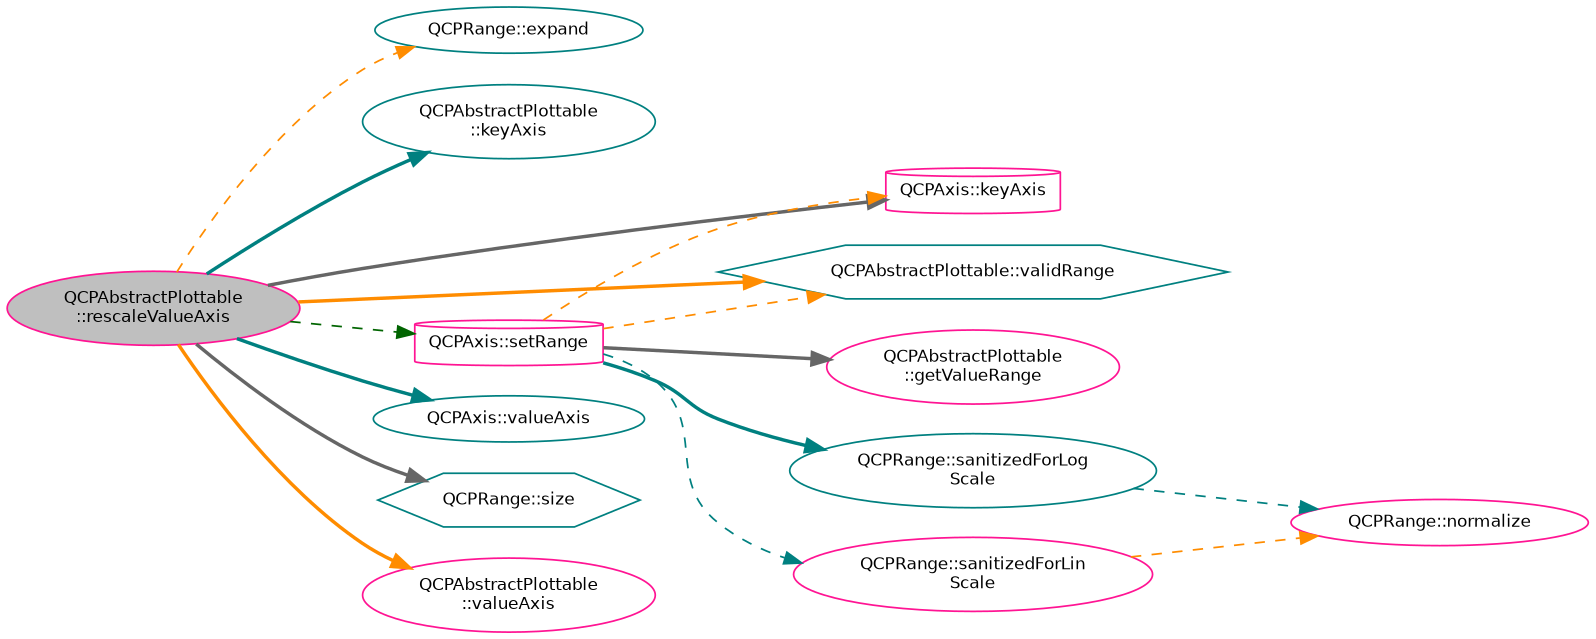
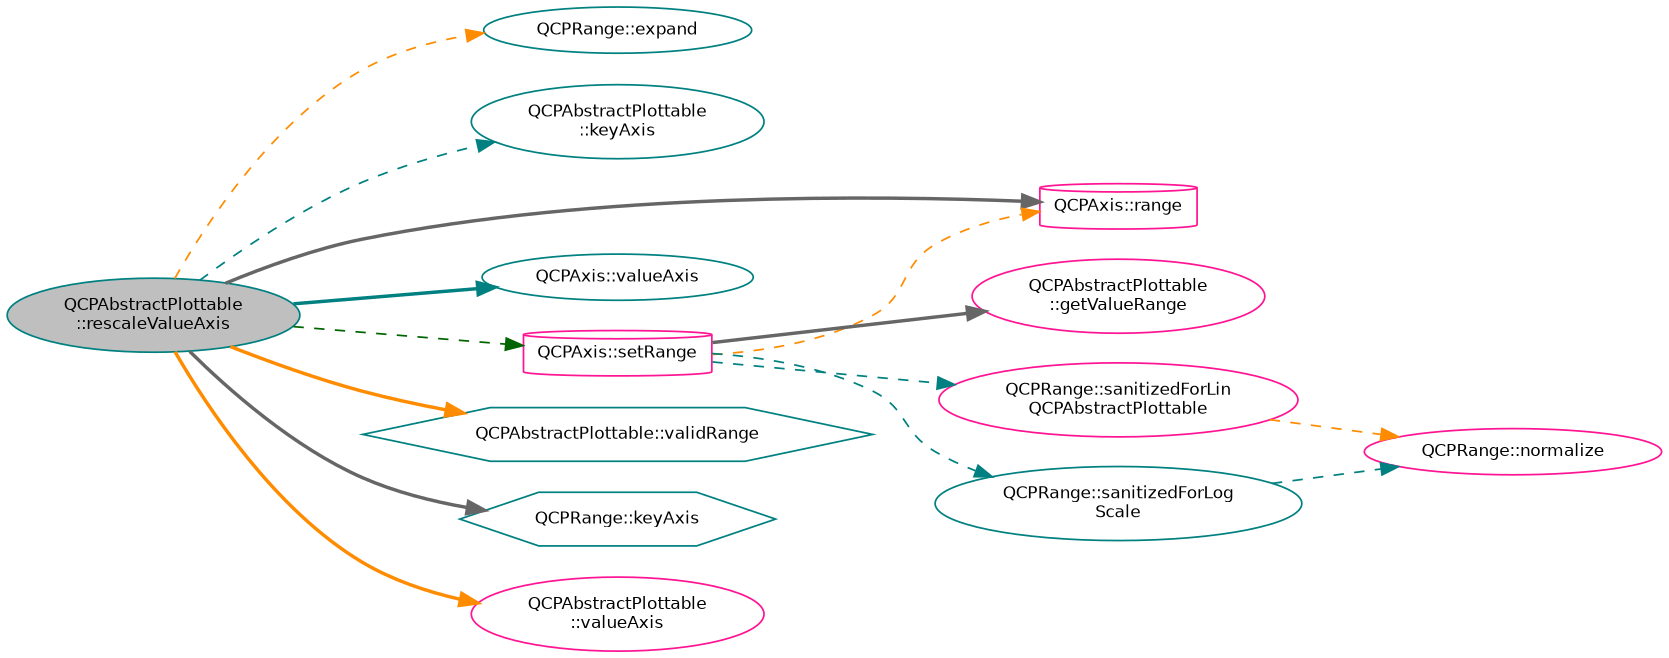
(973, 191) -> (1118, 206)
(307, 213) -> (331, 197)
(154, 308) -> (154, 315)
(705, 313) -> none
(701, 411) -> (864, 387)
(509, 500) -> (618, 519)
(973, 574) -> (1118, 400)
